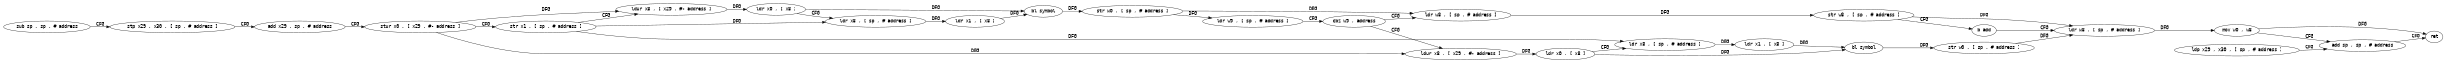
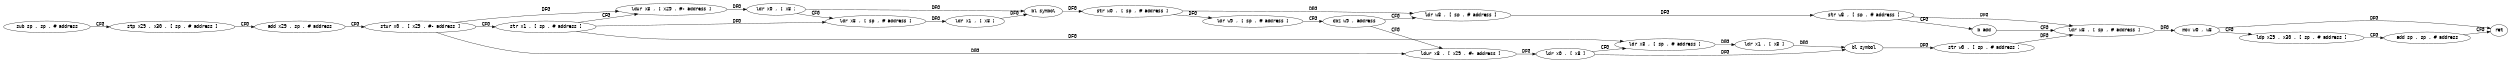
(2292, 37) -> (2234, 33)
